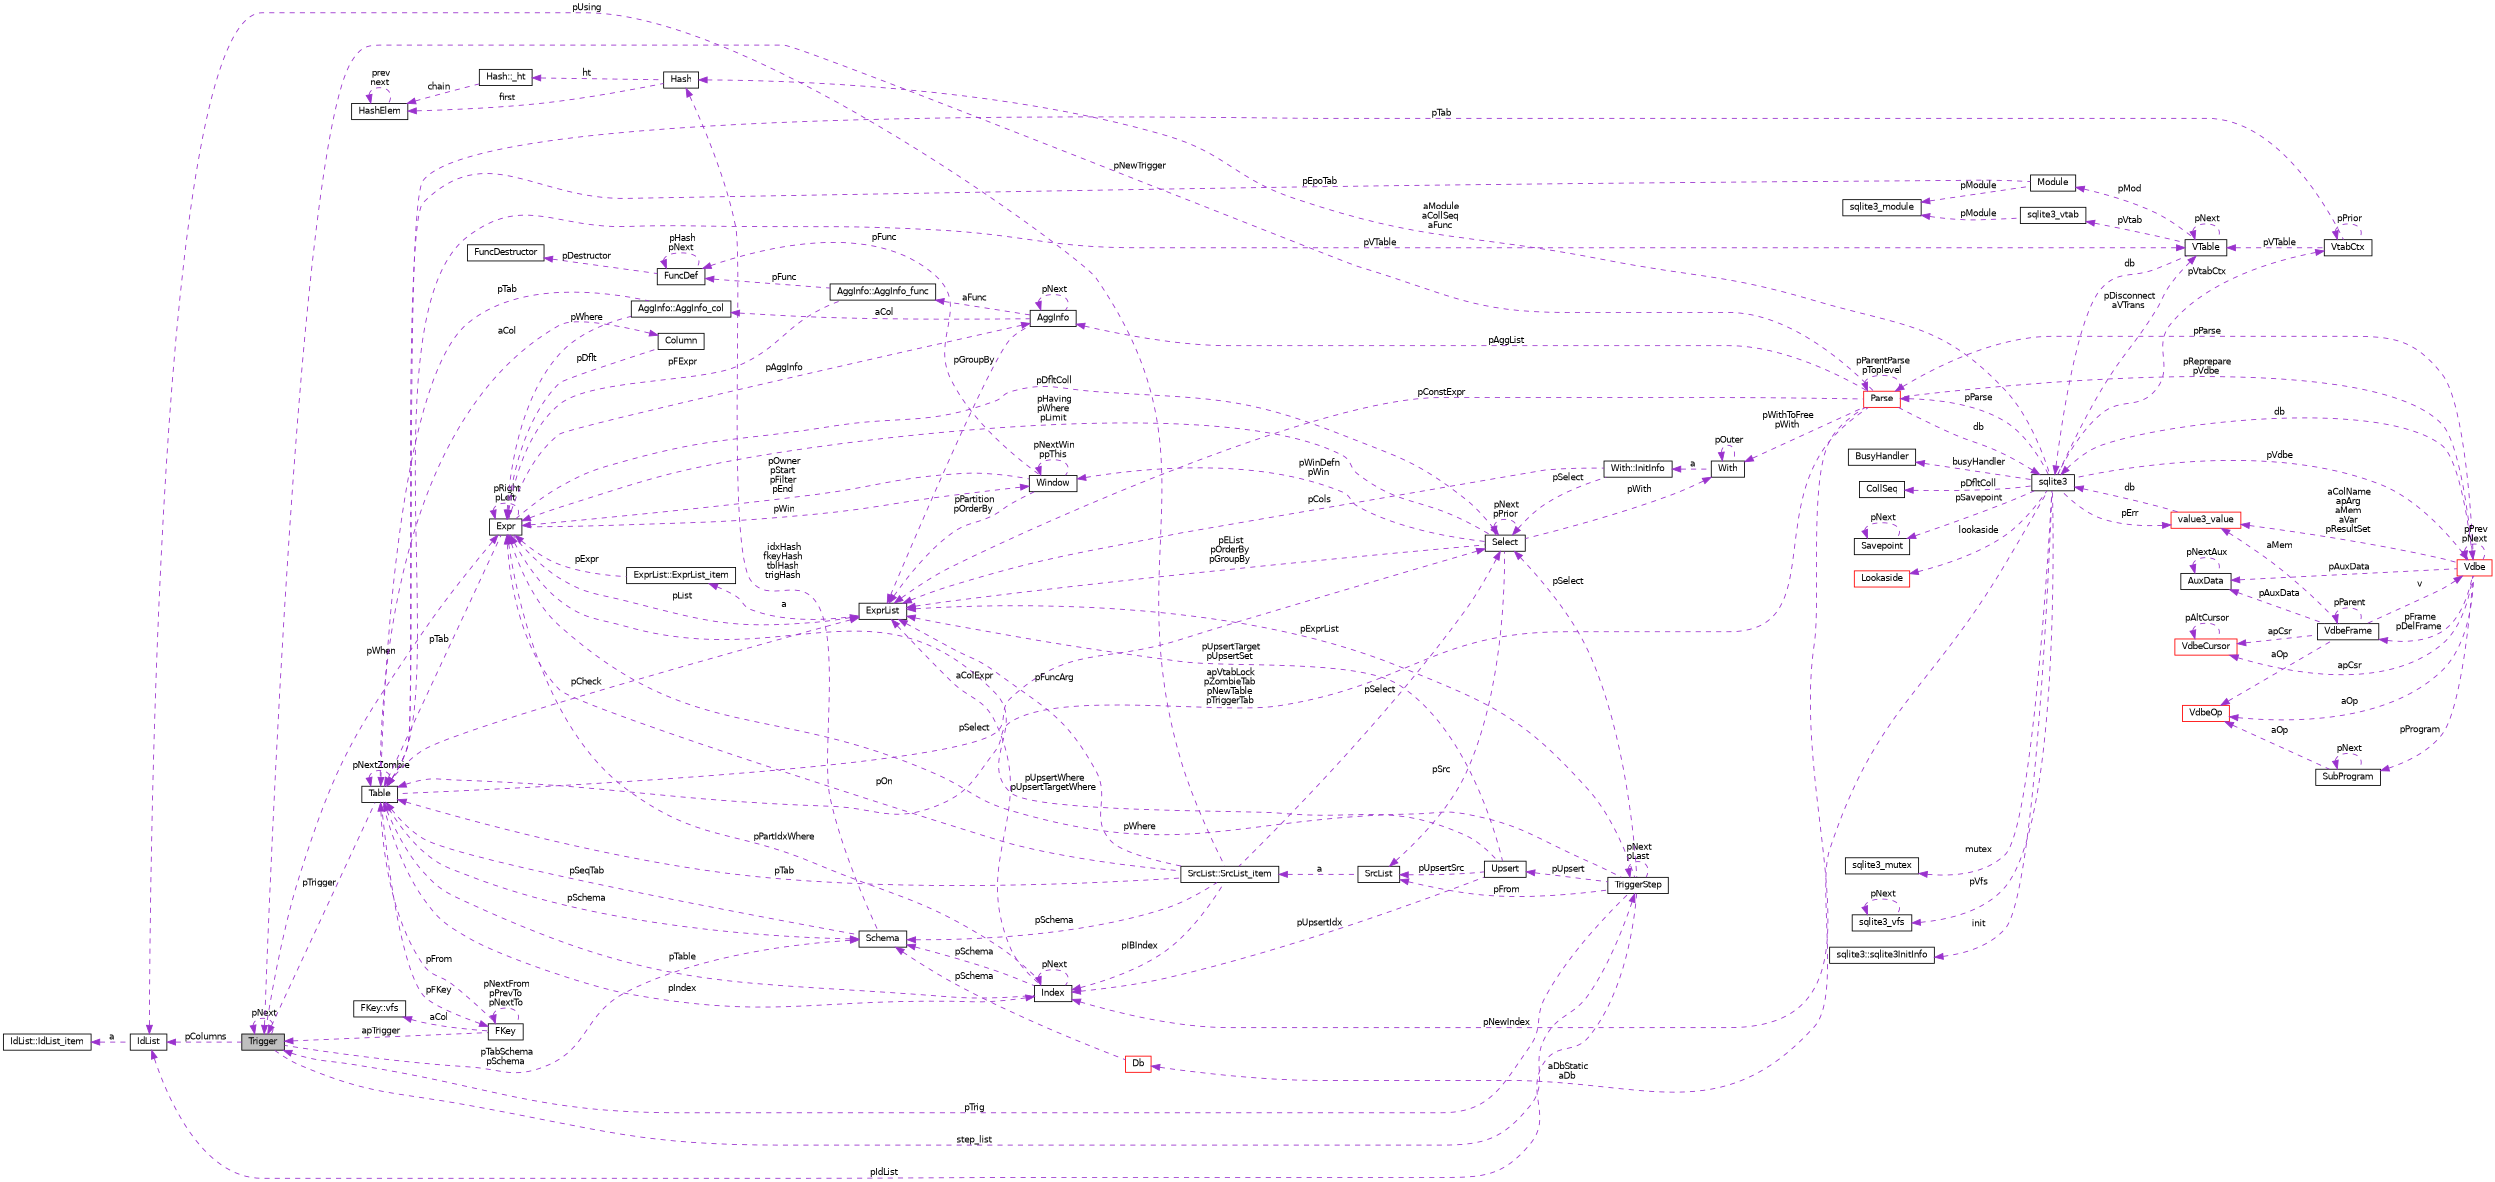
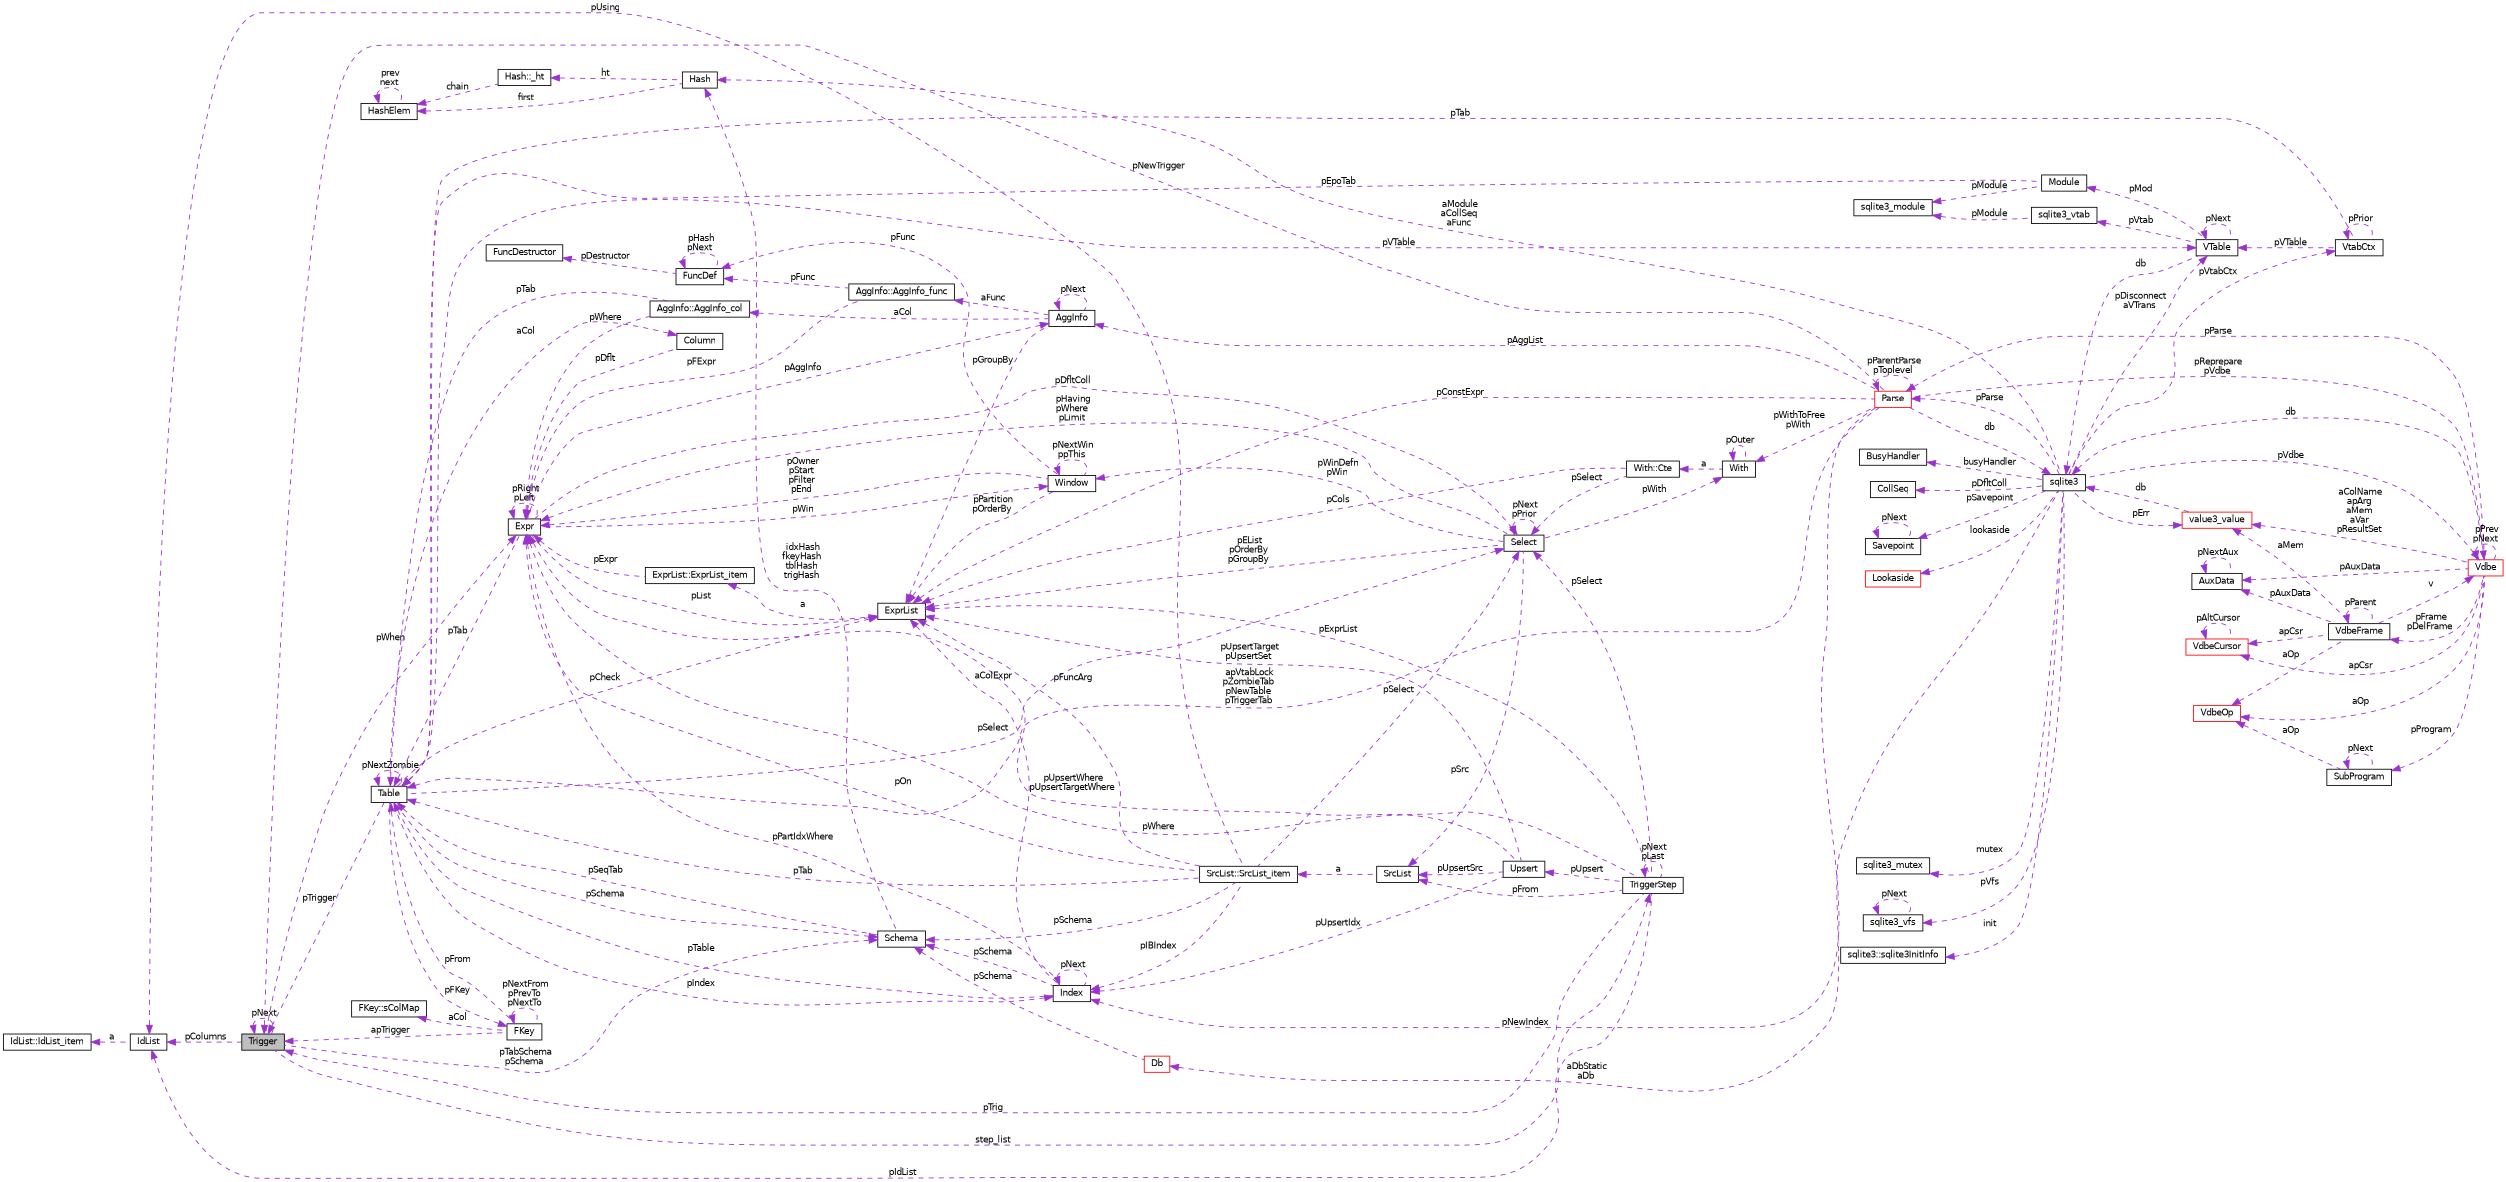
(1638, 469) -> (1653, 469)
(380, 1009) -> (389, 1009)
